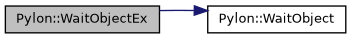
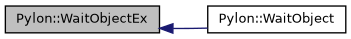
(177, 10) -> (190, 28)
